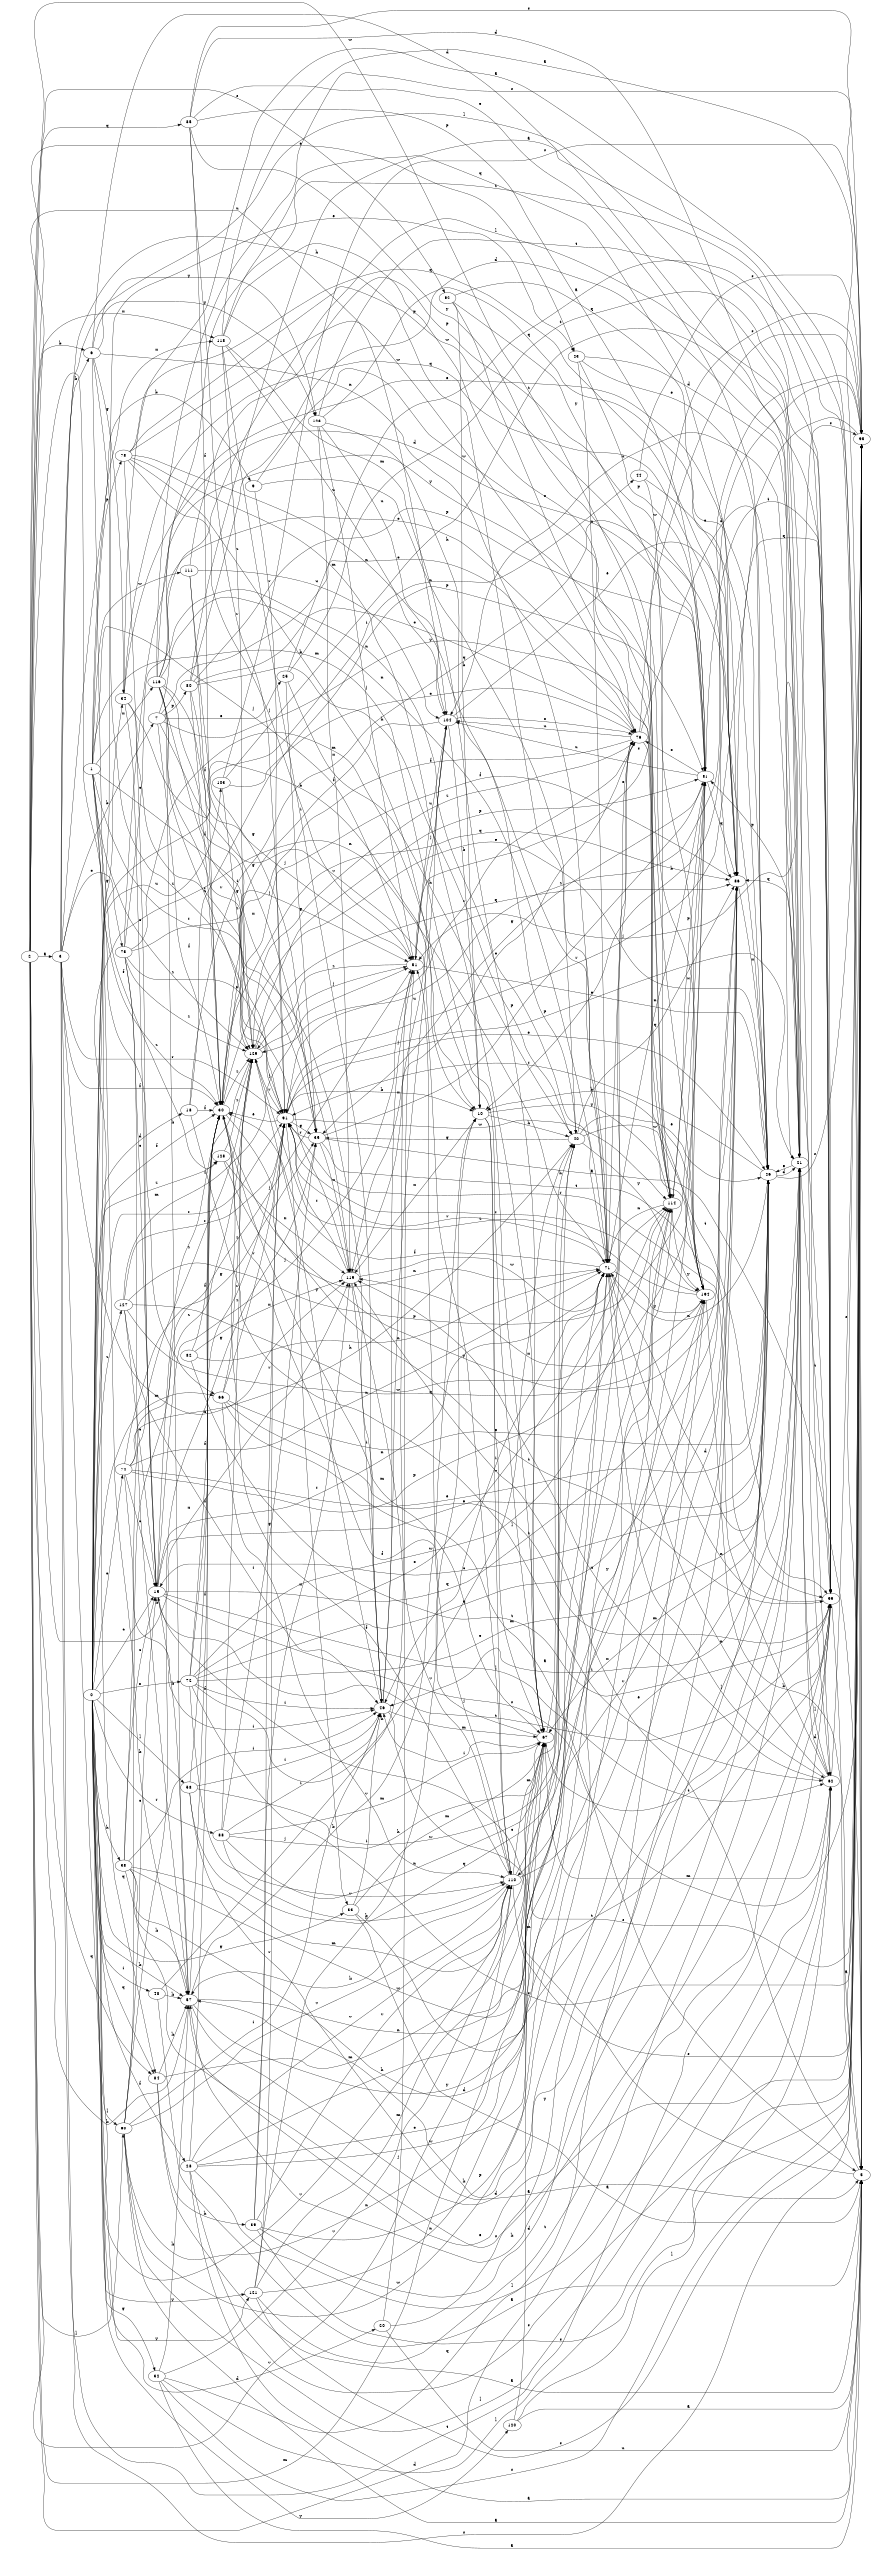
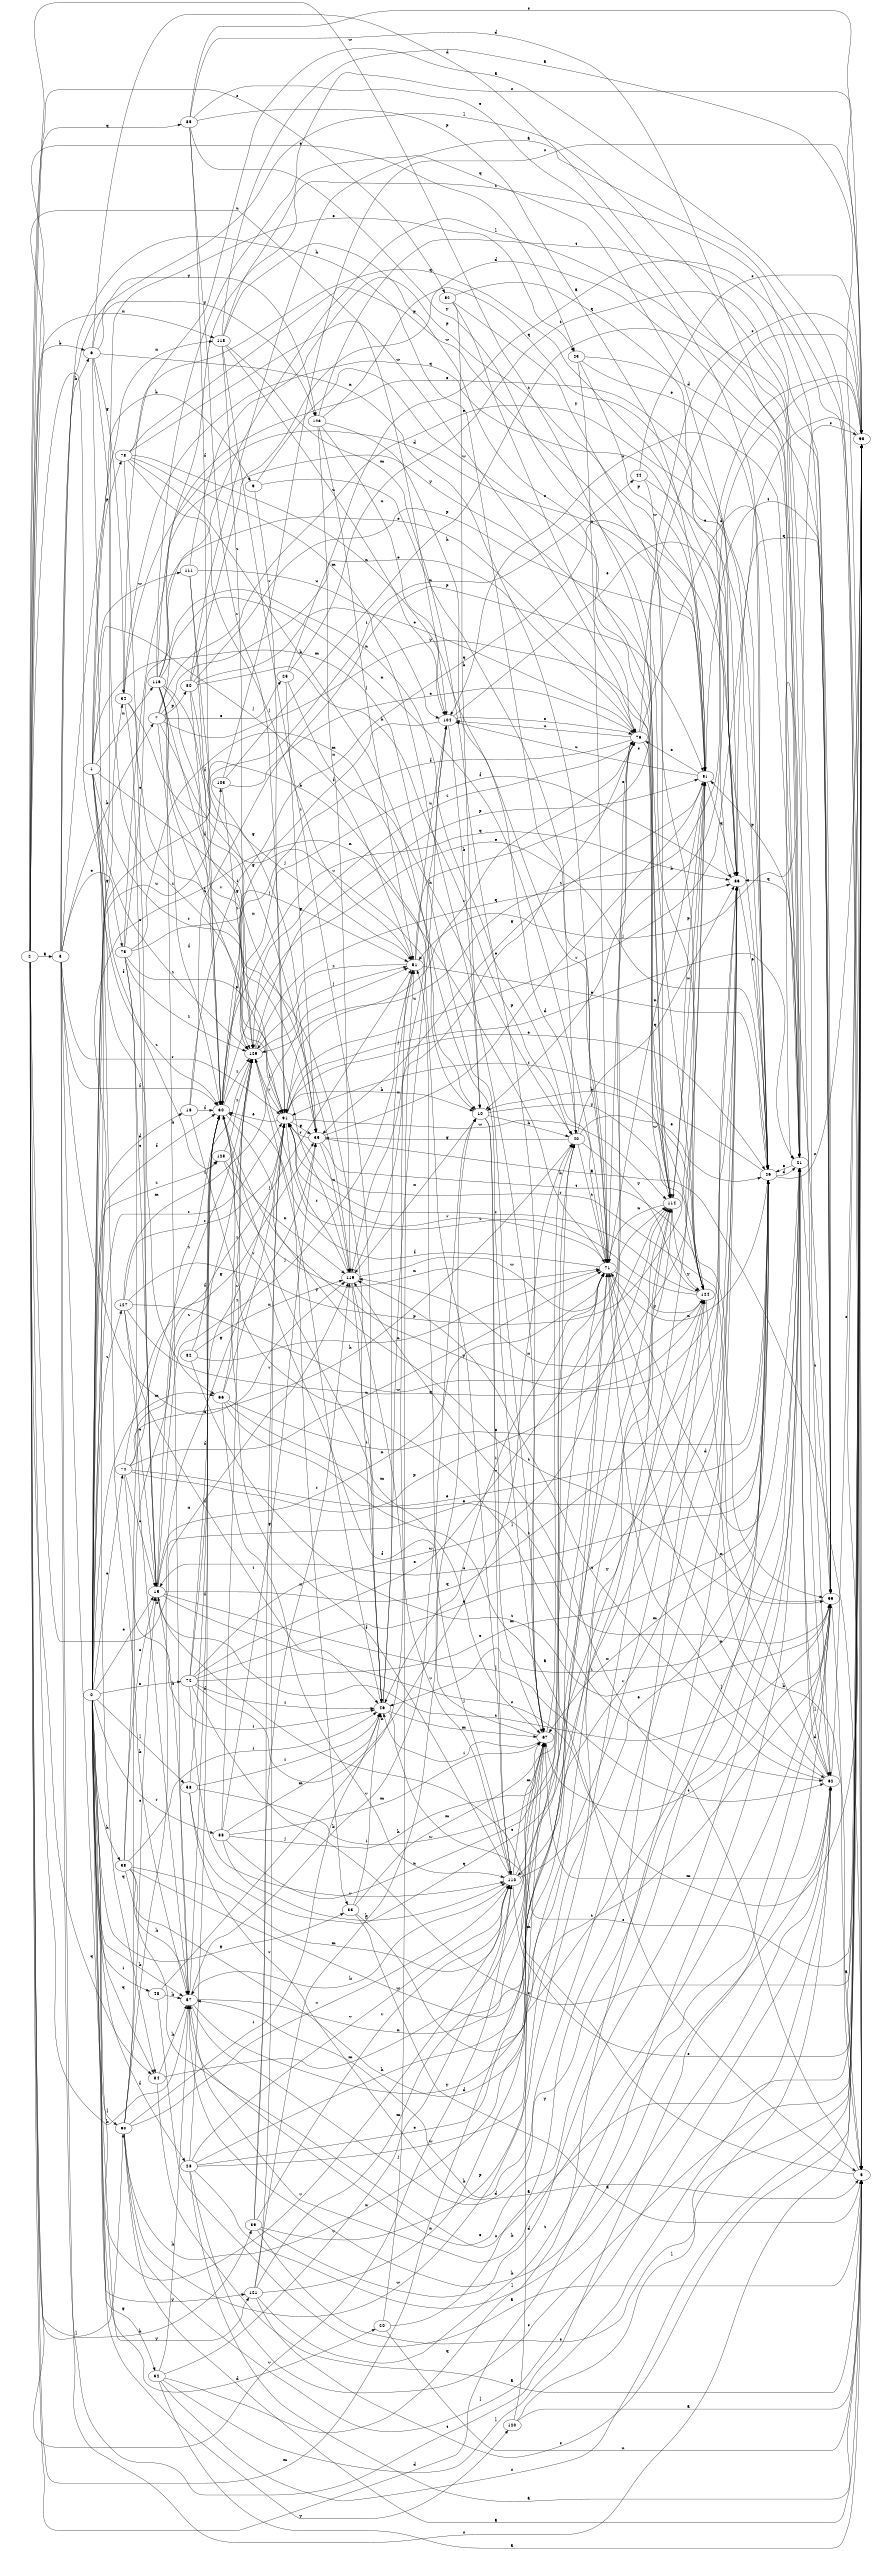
none -> (713, 515)
(433, 841) -> none
(753, 959) -> (753, 959)
(545, 1011) -> (545, 1011)
(706, 1295) -> (706, 1295)
(735, 1333) -> (592, 1202)
(301, 1783) -> (301, 1783)
(172, 2181) -> (34, 1774)
none -> (565, 2245)
